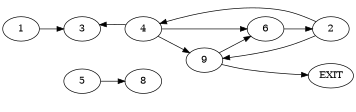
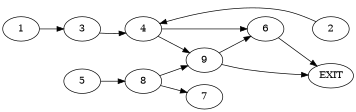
(116, 24) -> (109, 33)
(295, 29) -> (295, 50)
(273, 50) -> (171, 72)
none -> (204, 97)
